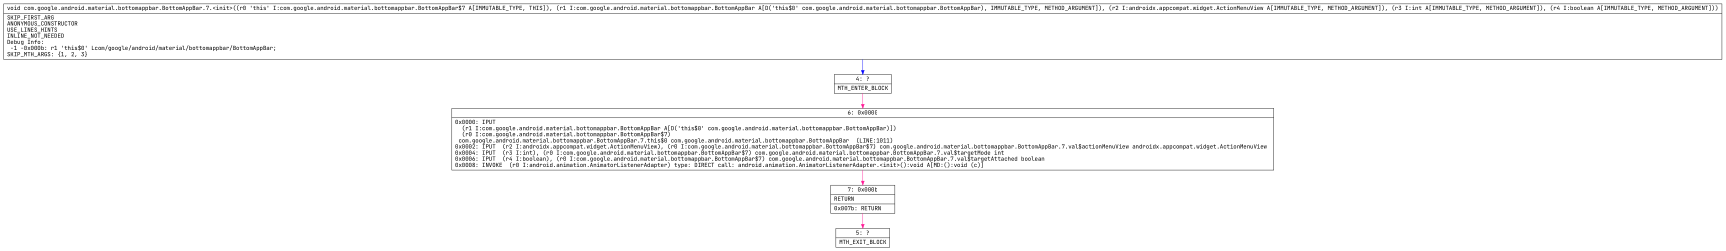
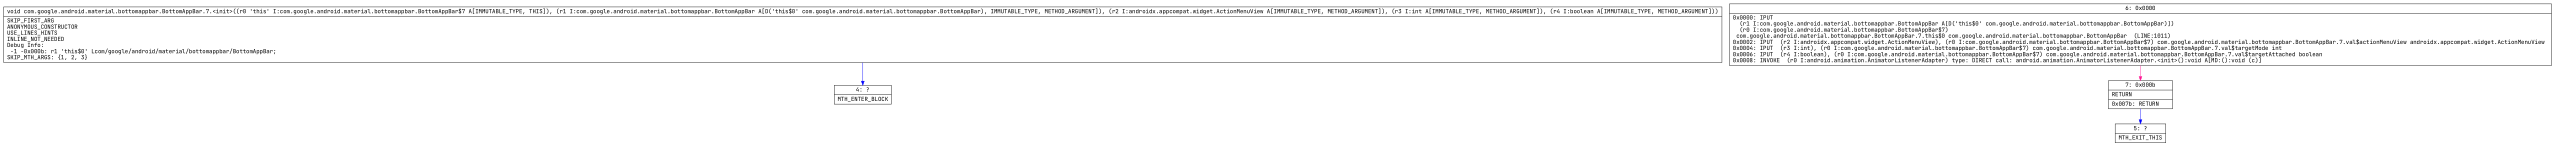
(863, 99) -> none
(863, 219) -> (2140, 114)
(863, 242) -> (2140, 138)
